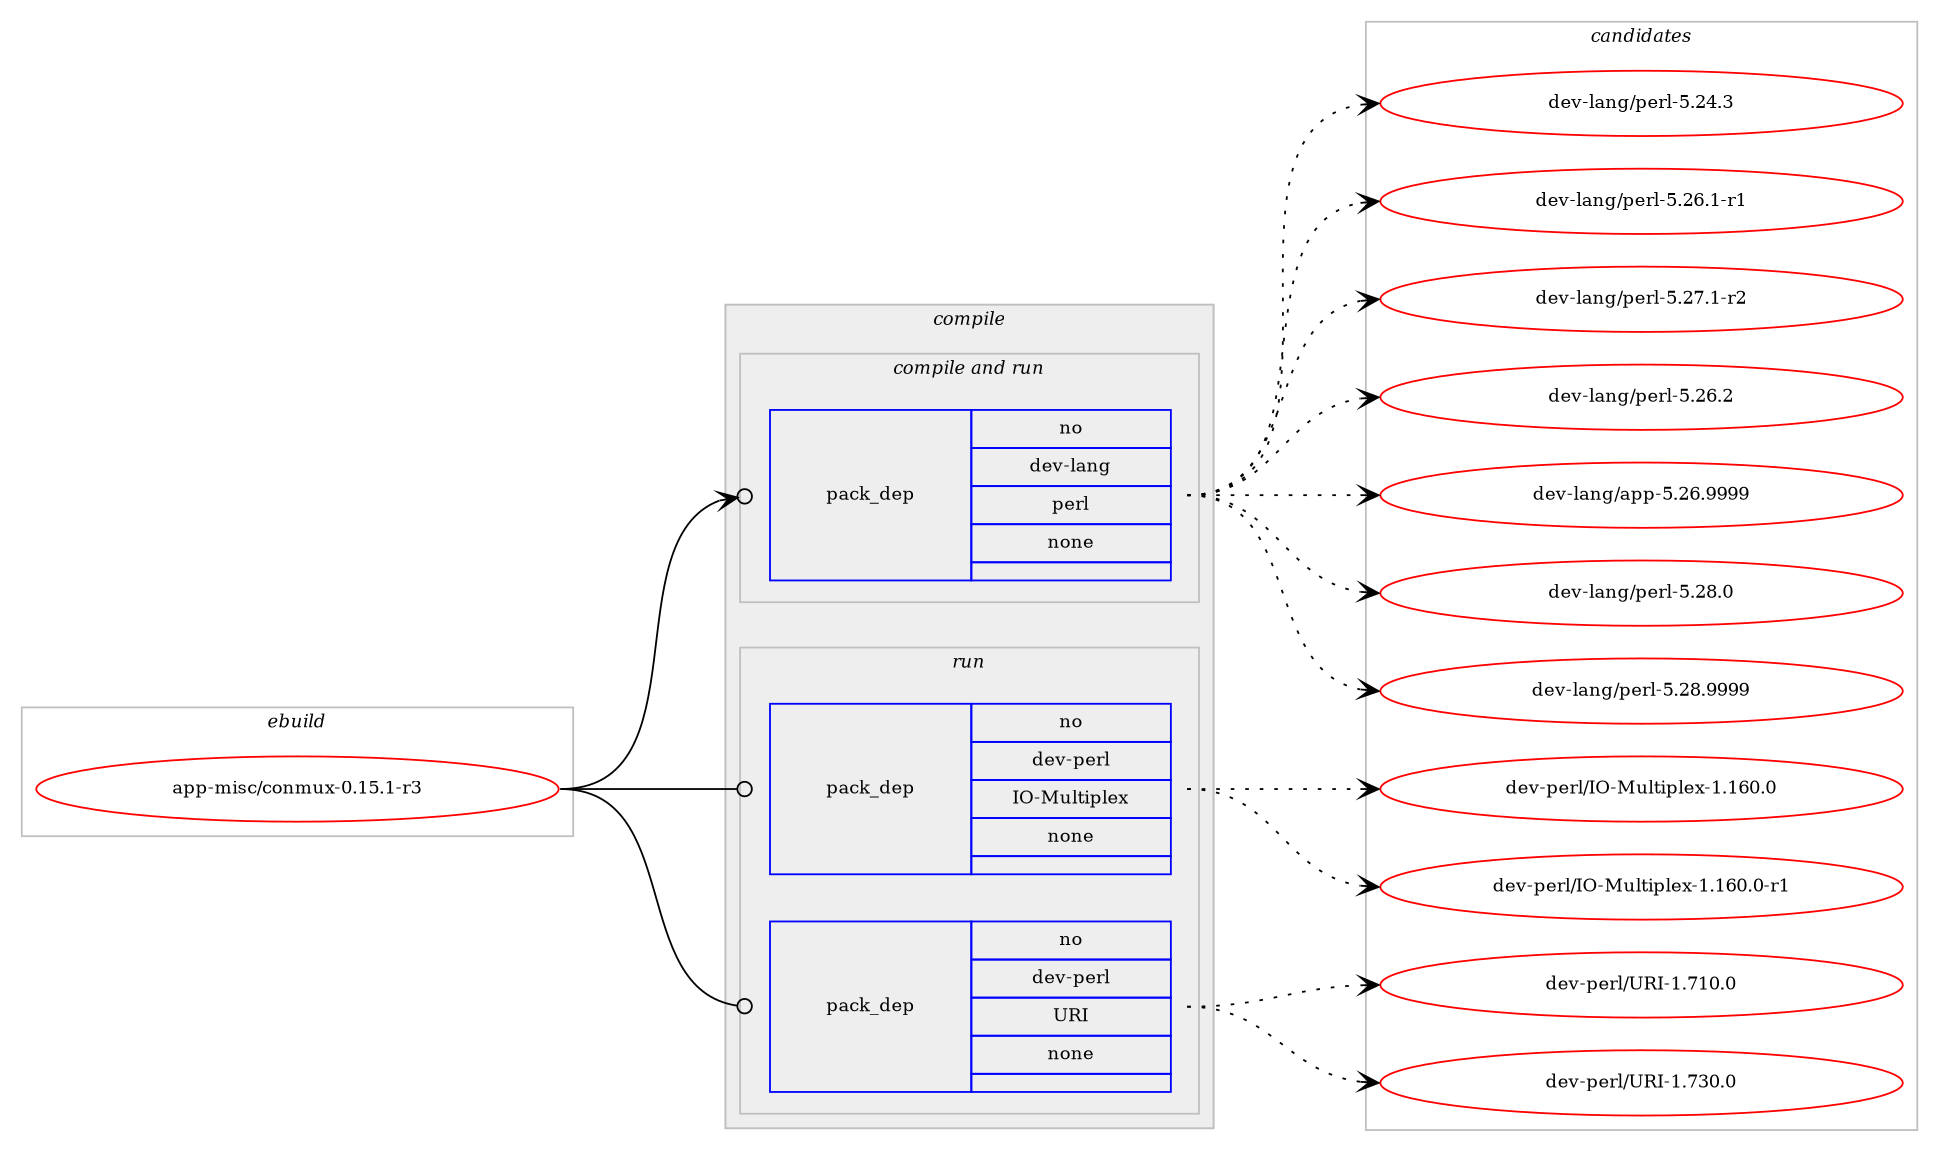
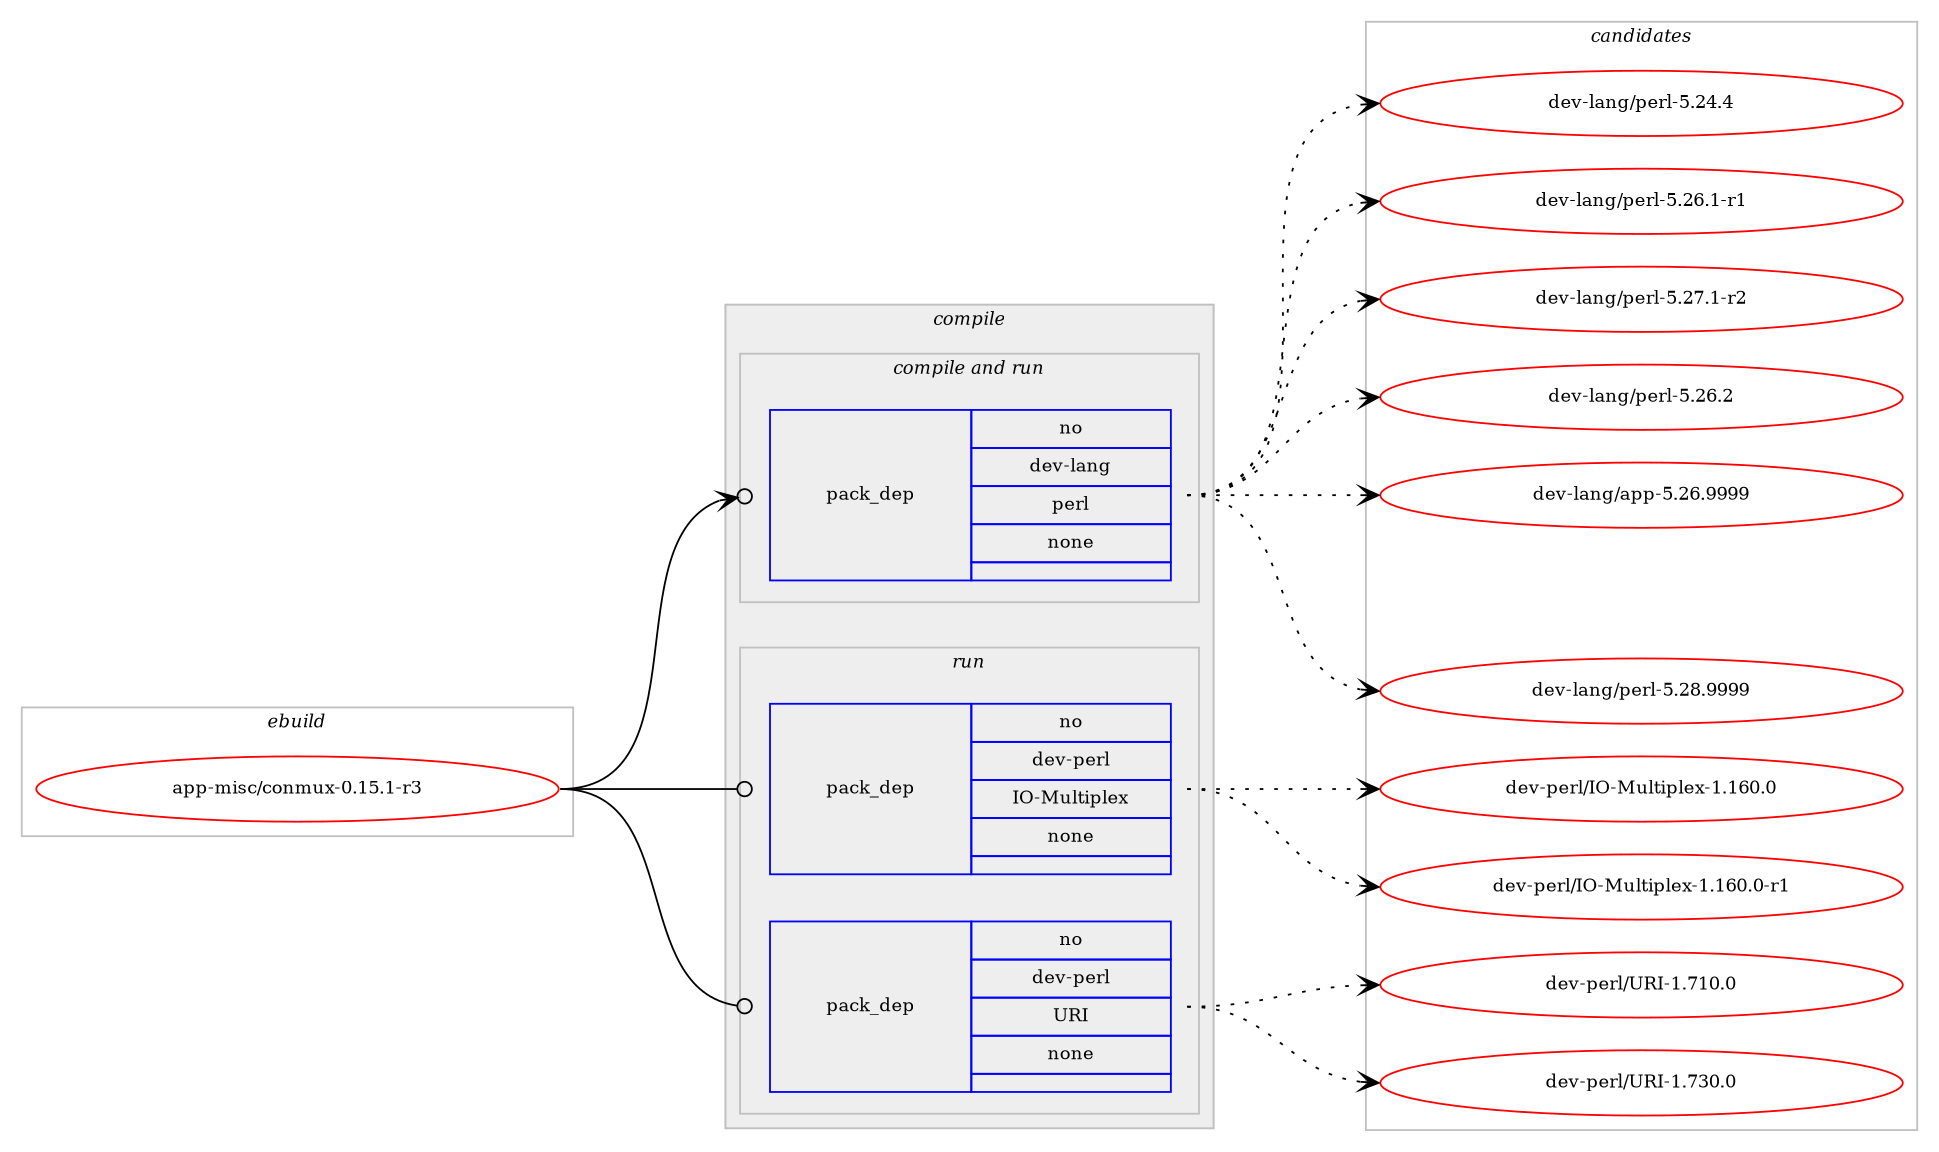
(1642, 103) -> (1642, 103)
(1642, 593) -> none
